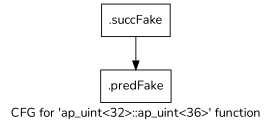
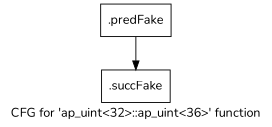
(136, 49) -> (136, 49)
